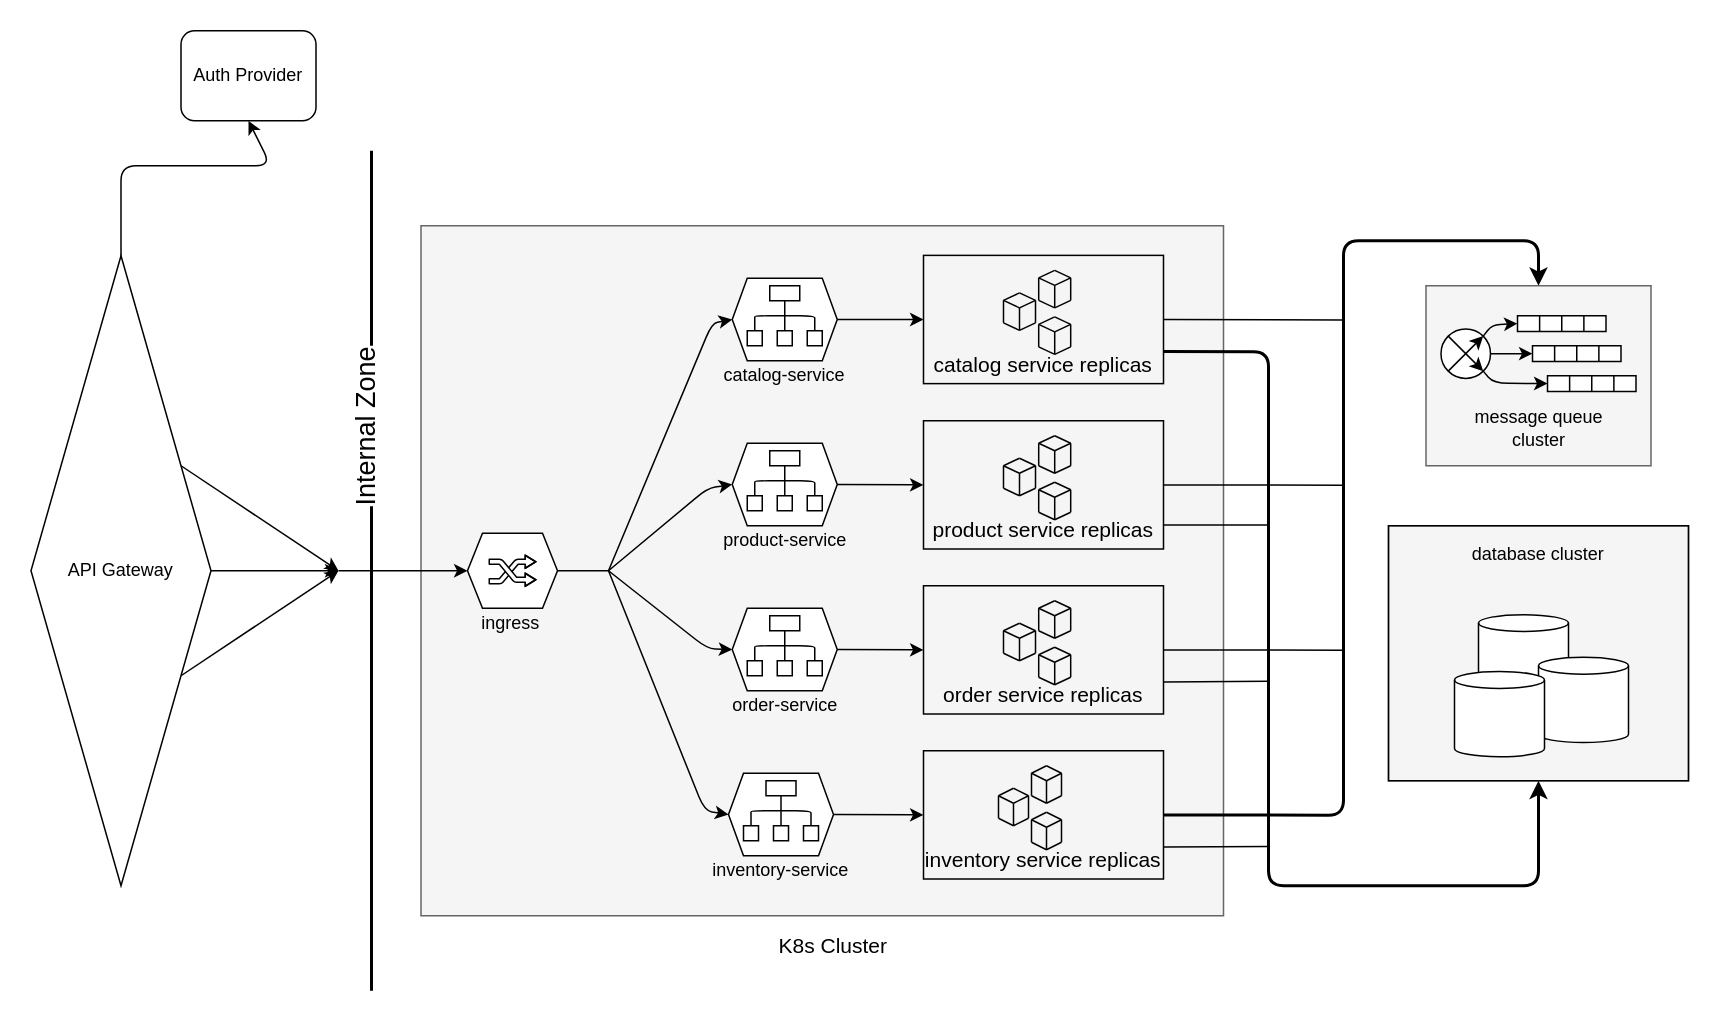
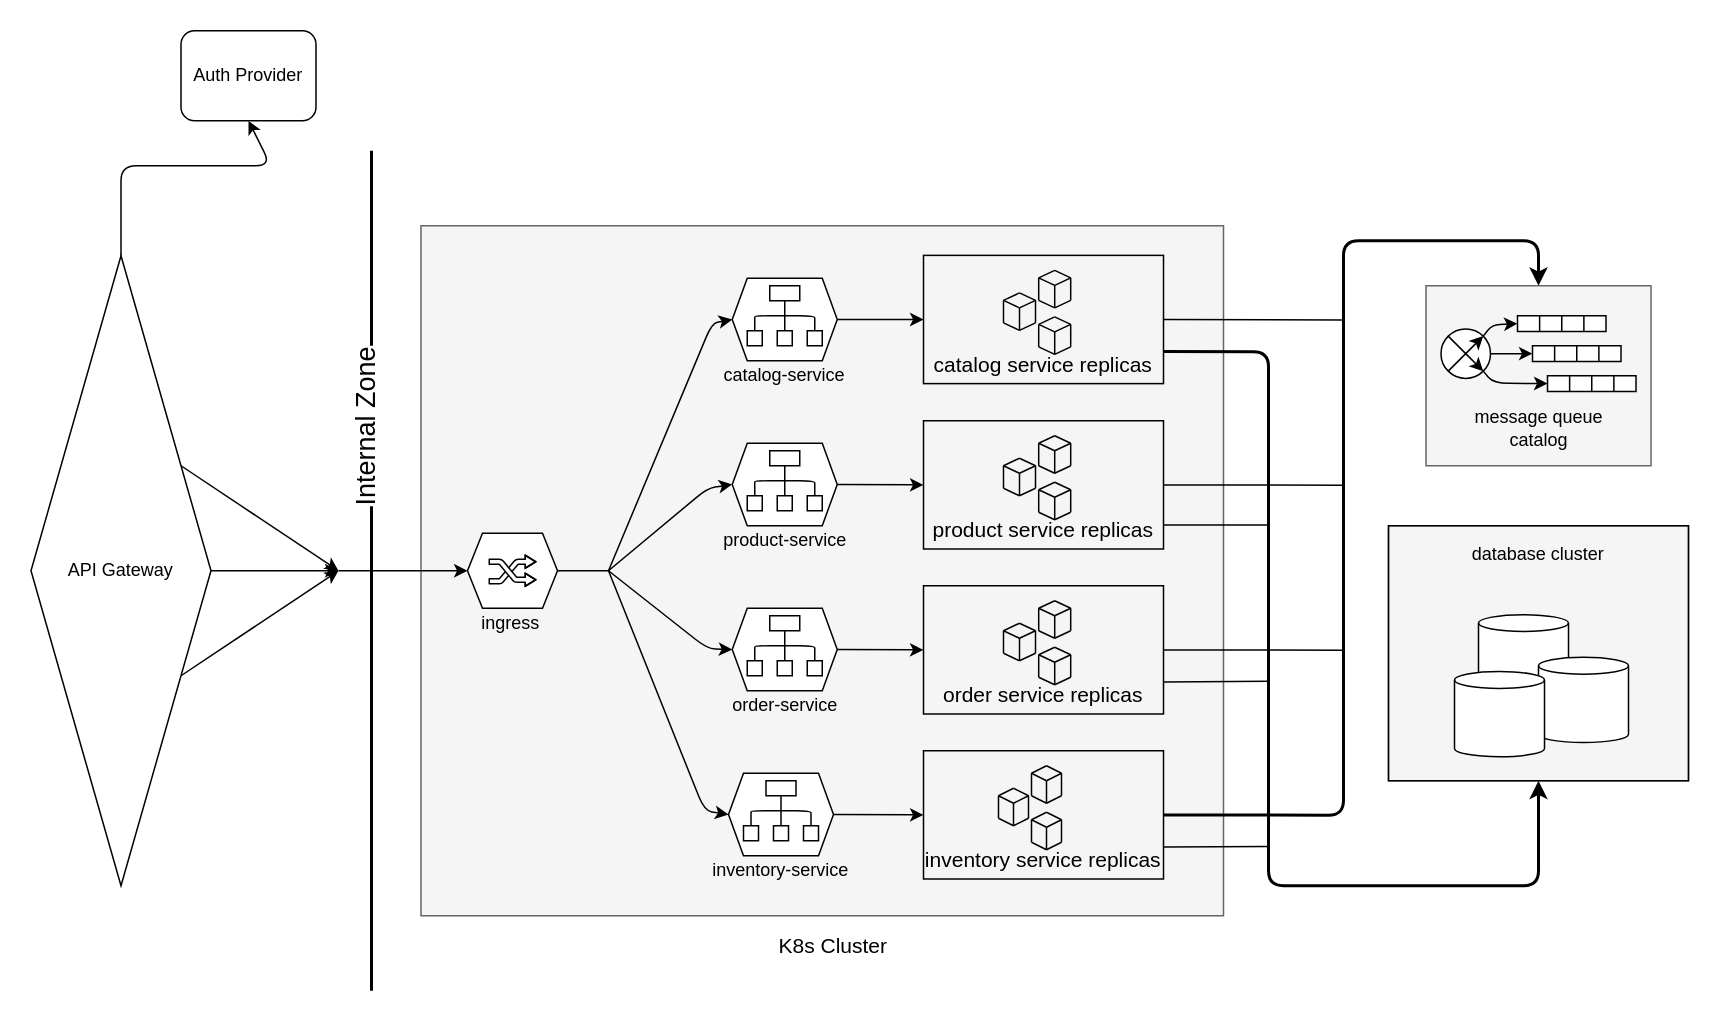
(1539, 428) -> (1539, 428)
